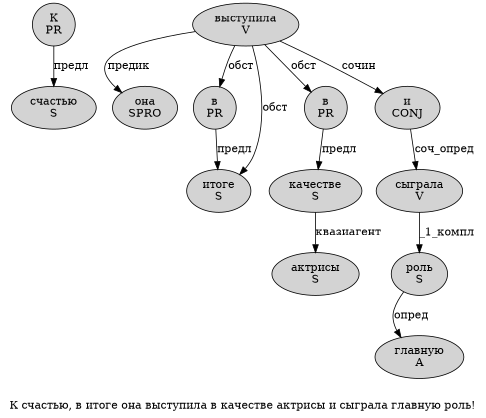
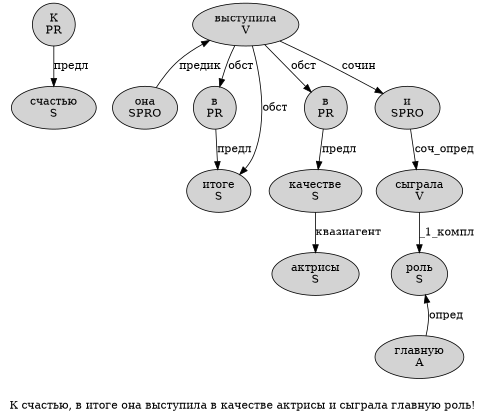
(134, 45) -> (176, 63)
(408, 108) -> (408, 108)
(394, 310) -> (428, 319)
